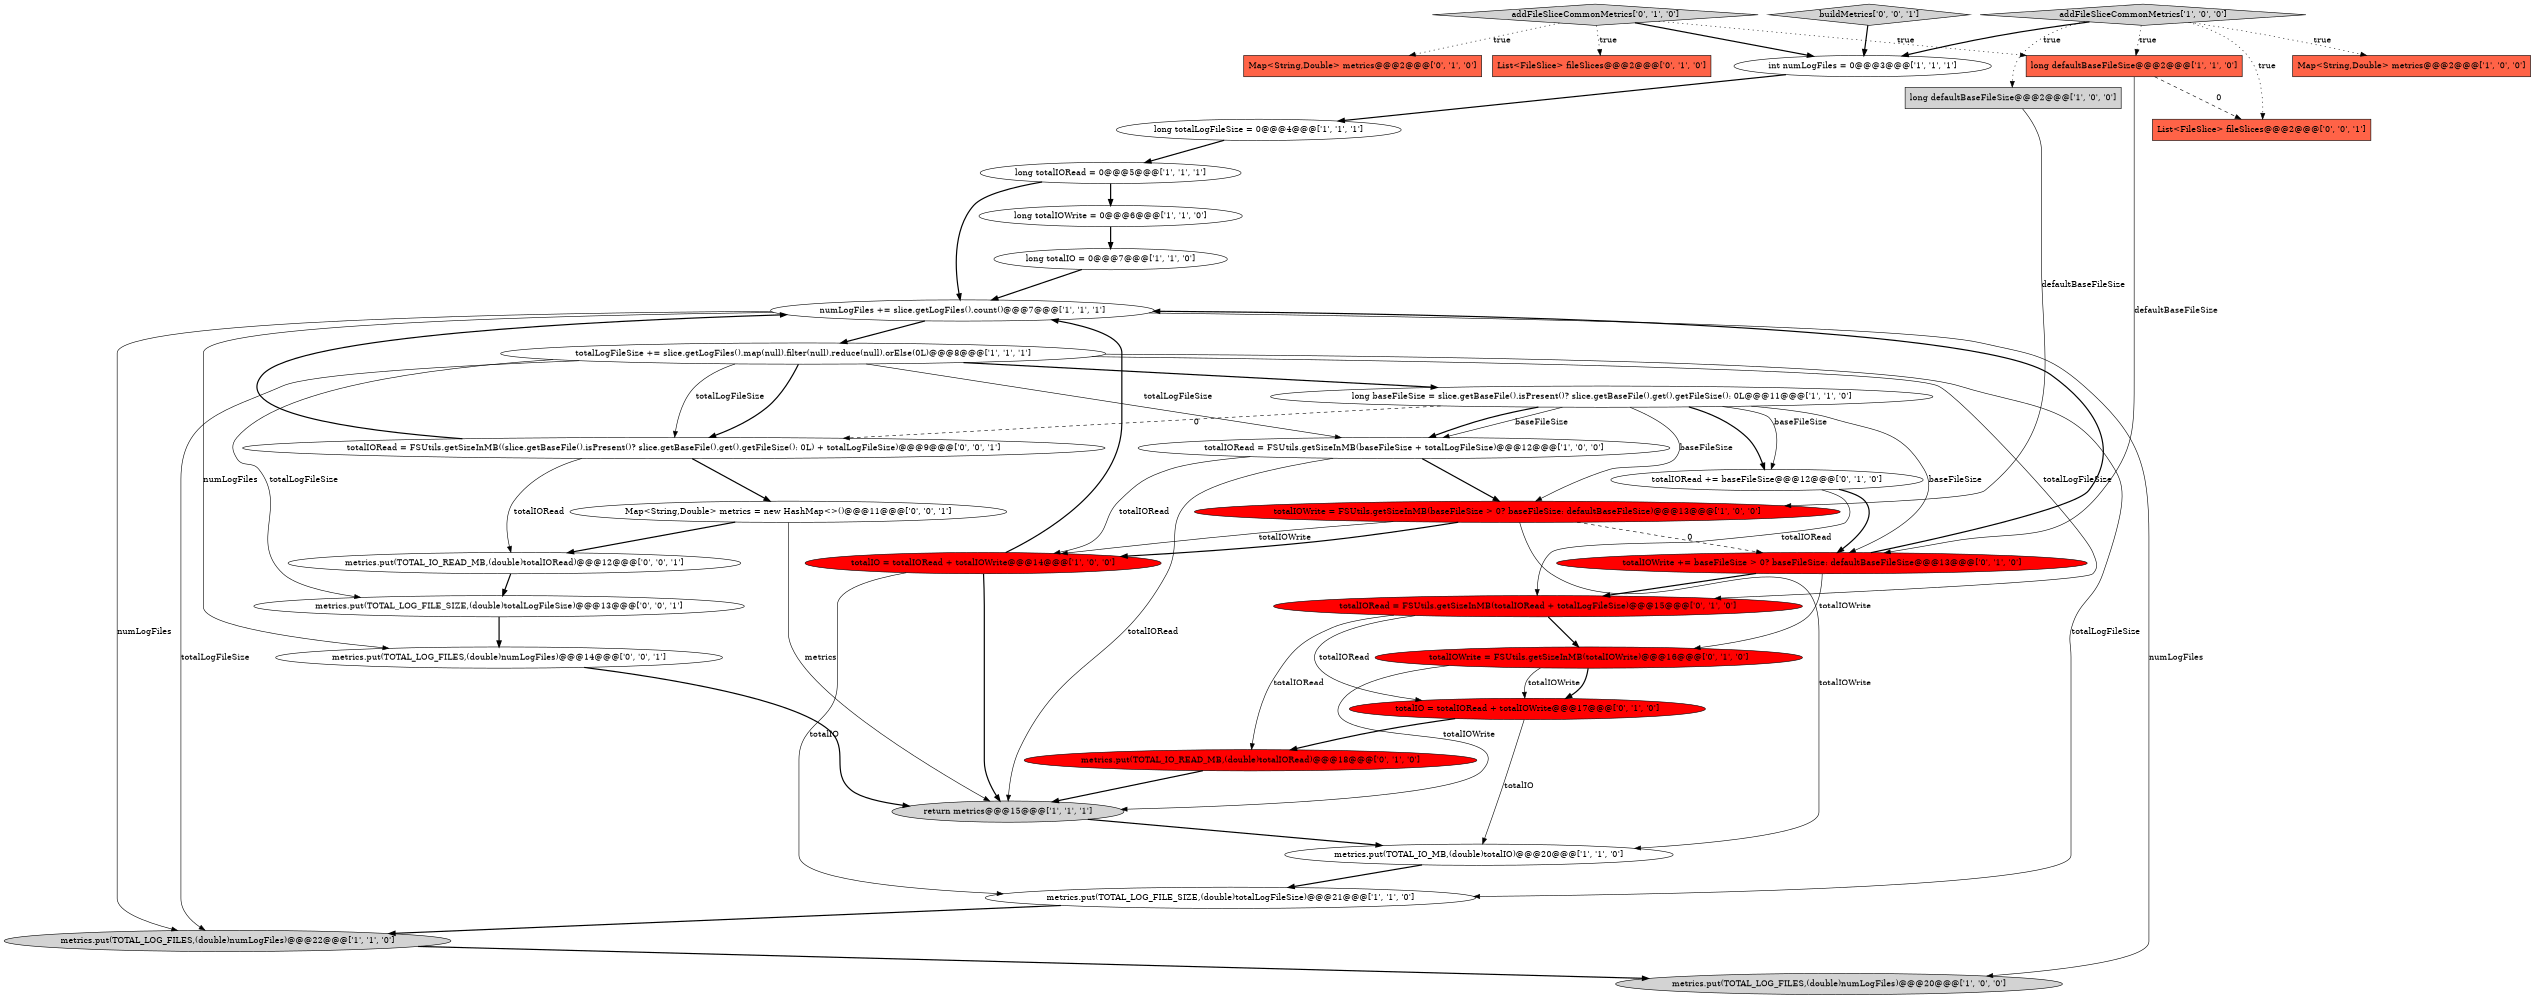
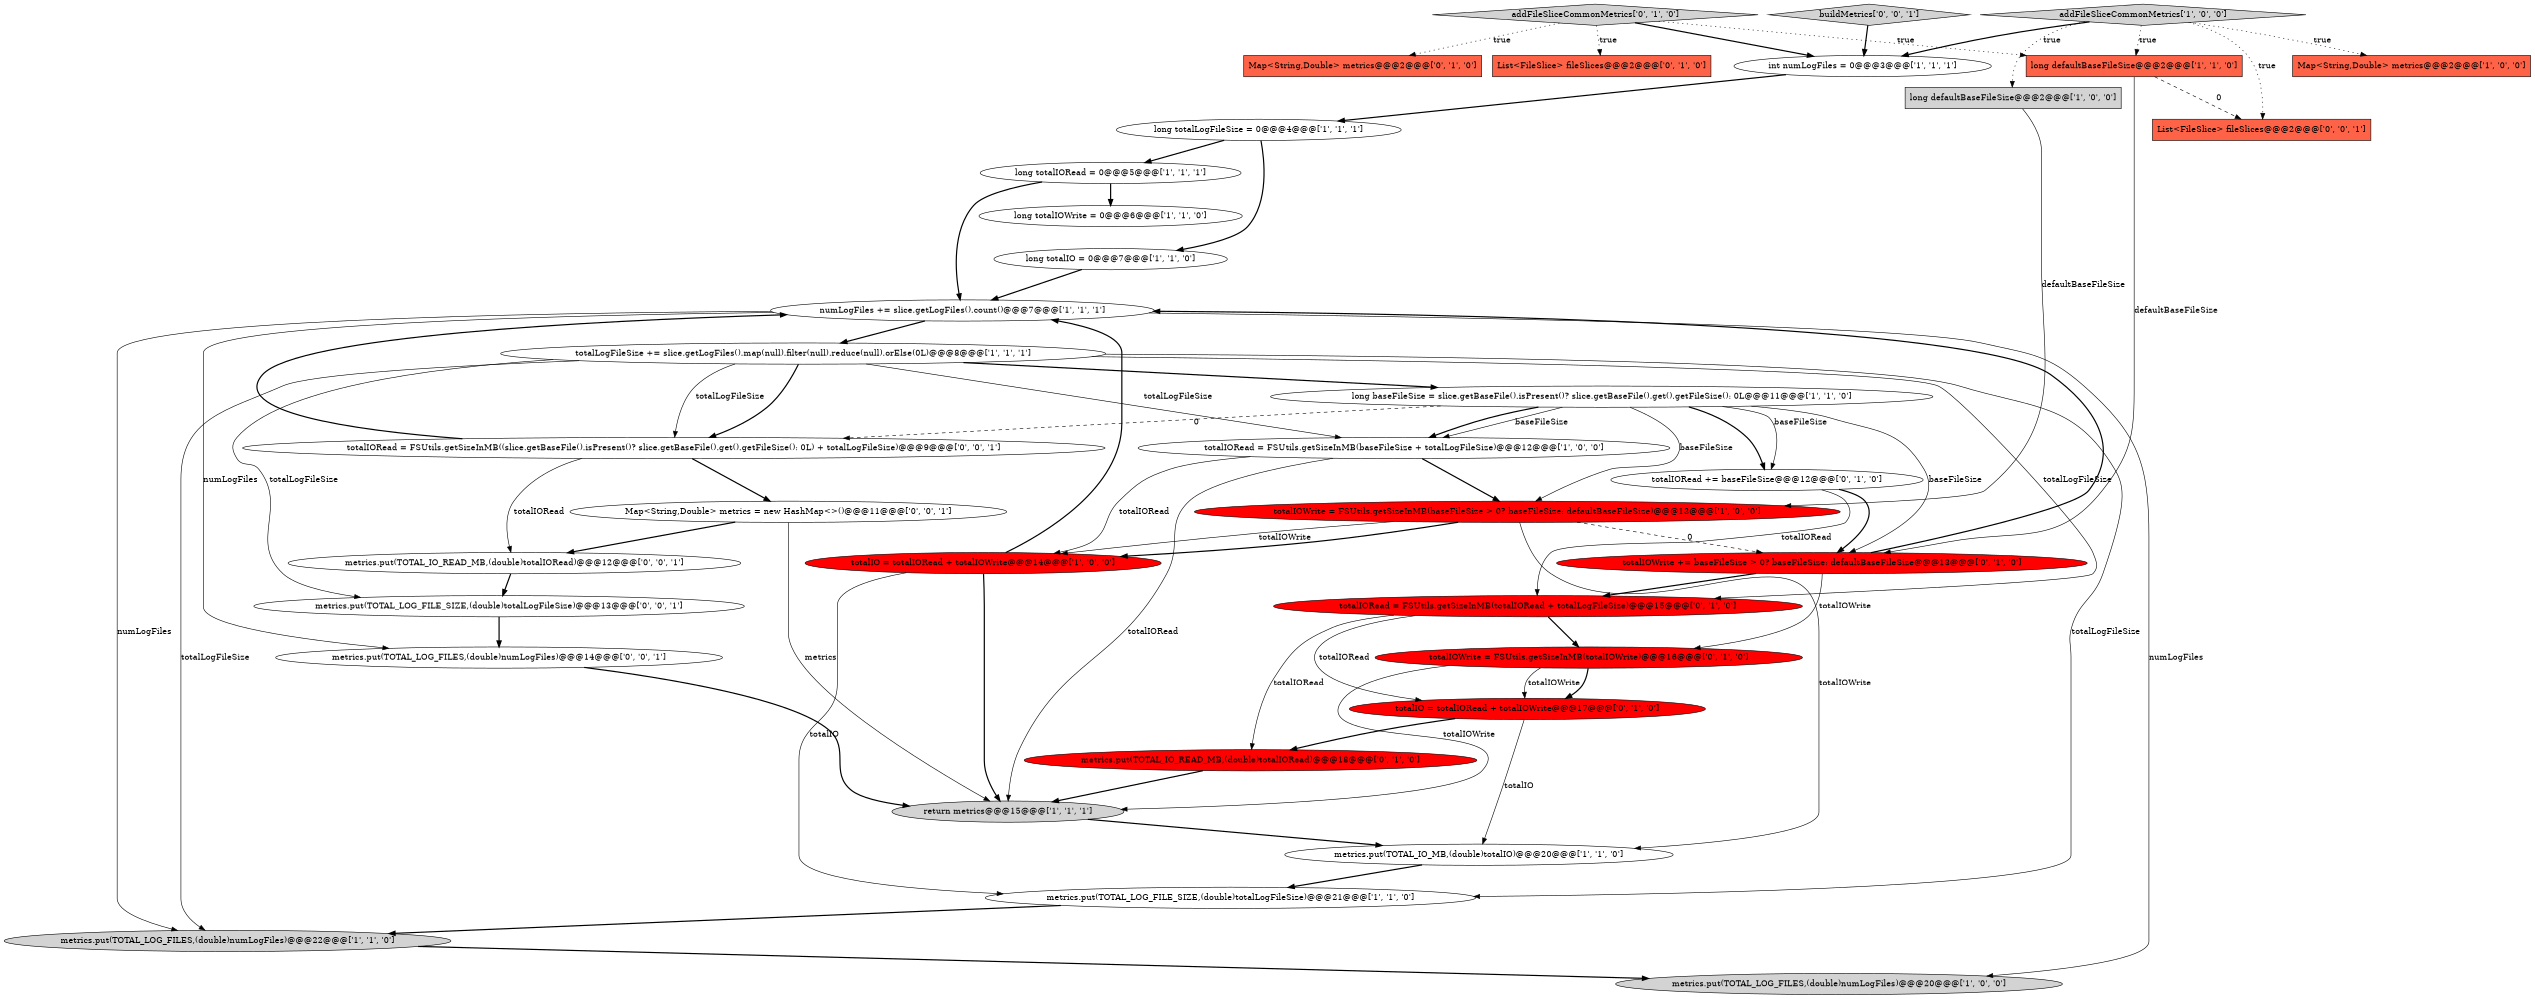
(1111, 235) -> (1254, 218)
